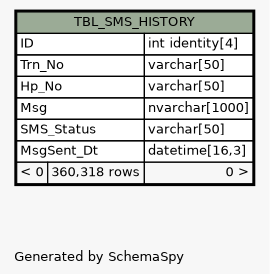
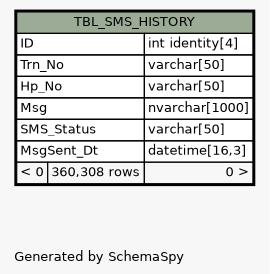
(96, 172) -> (96, 172)
